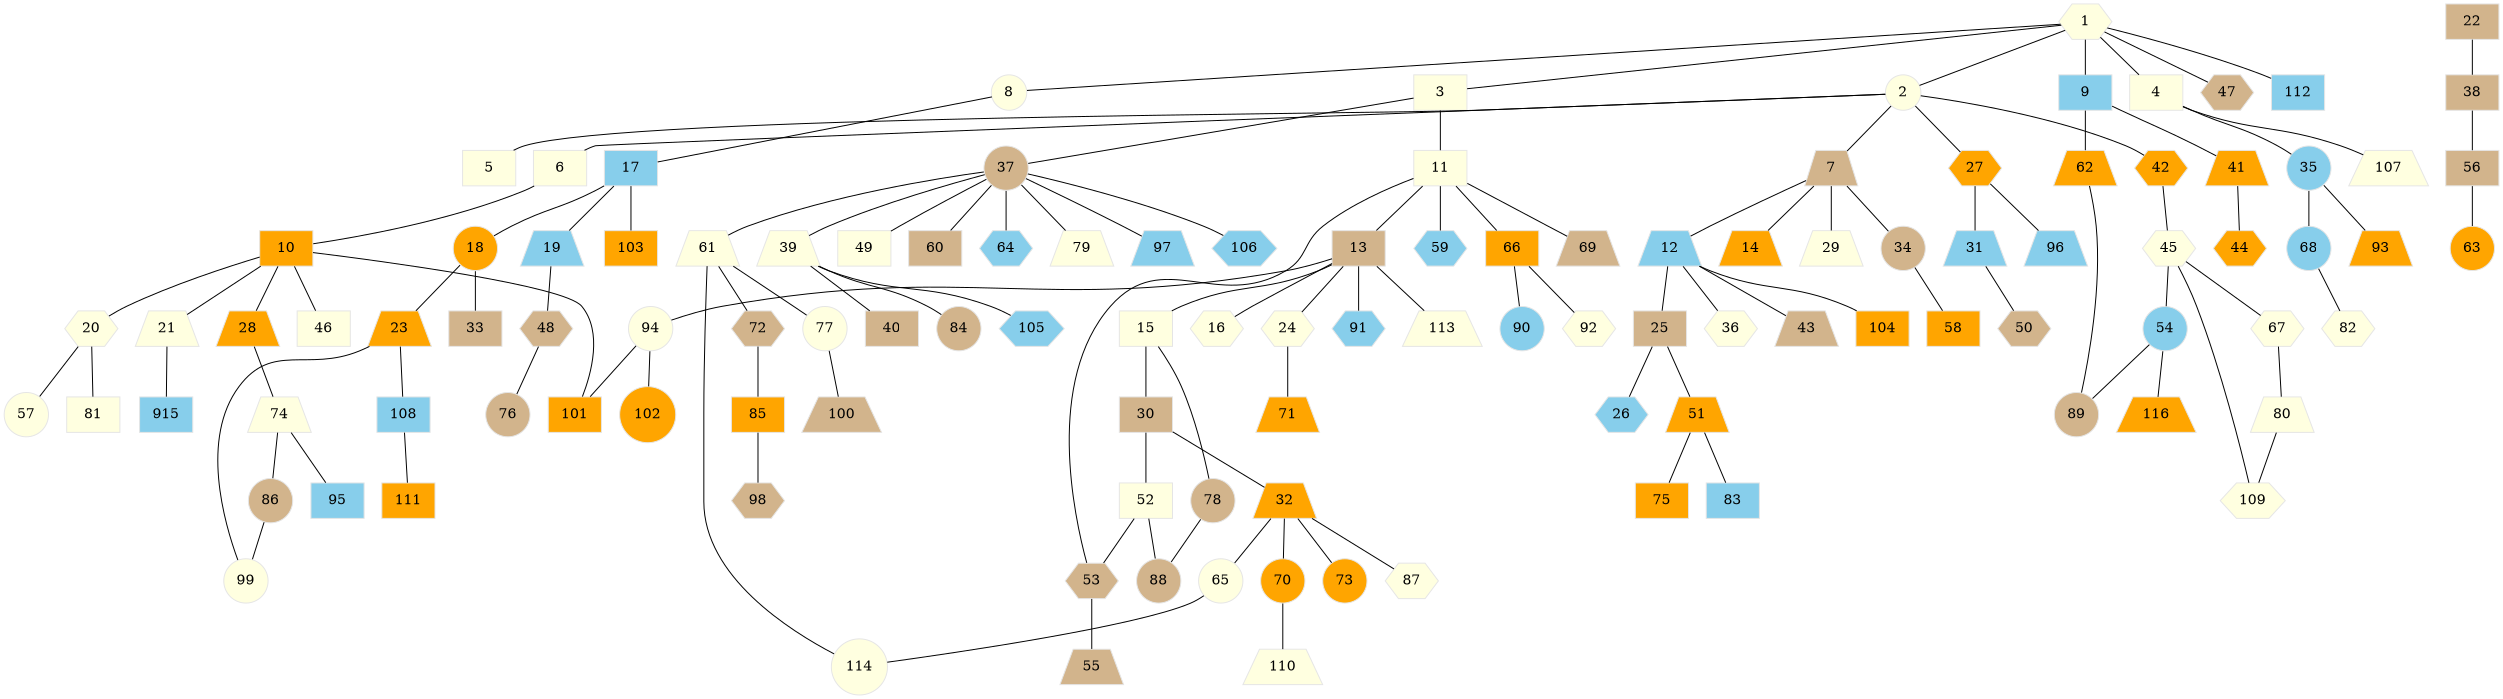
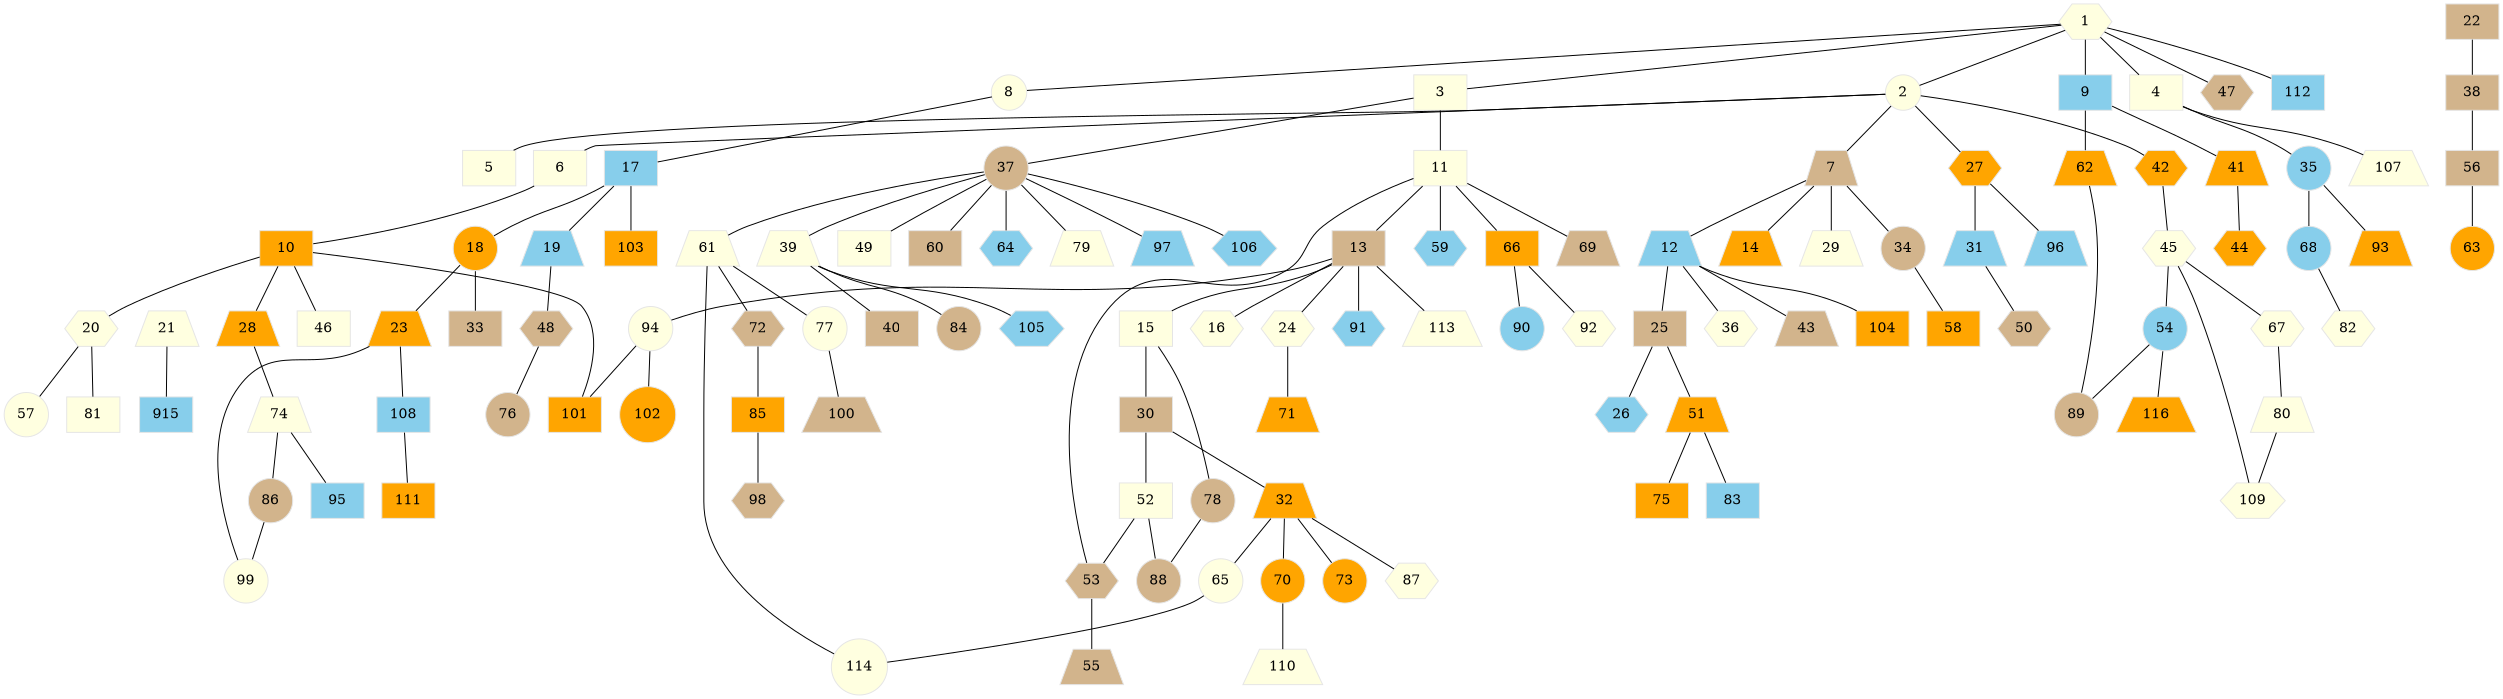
(224, 290) -> none
